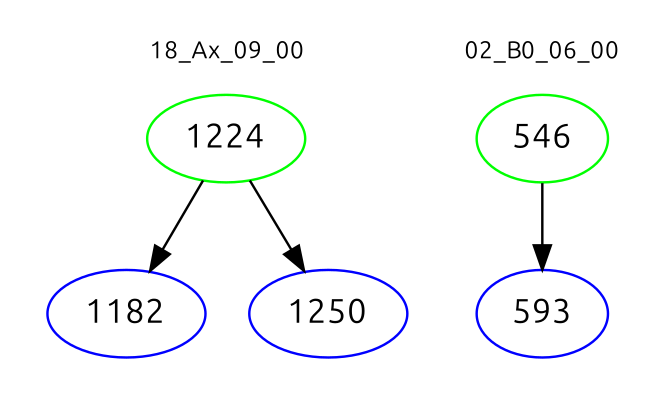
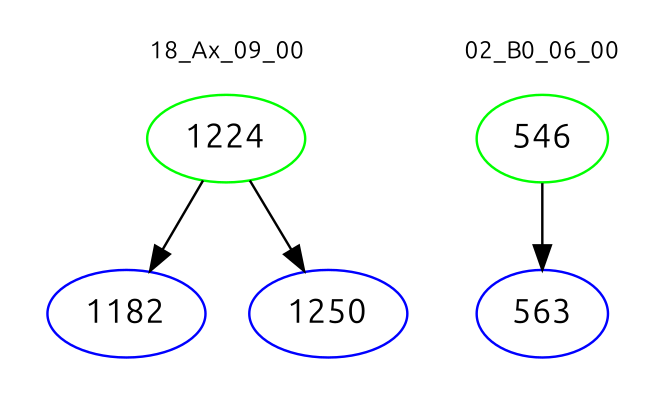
(542, 314) -> (542, 314)
